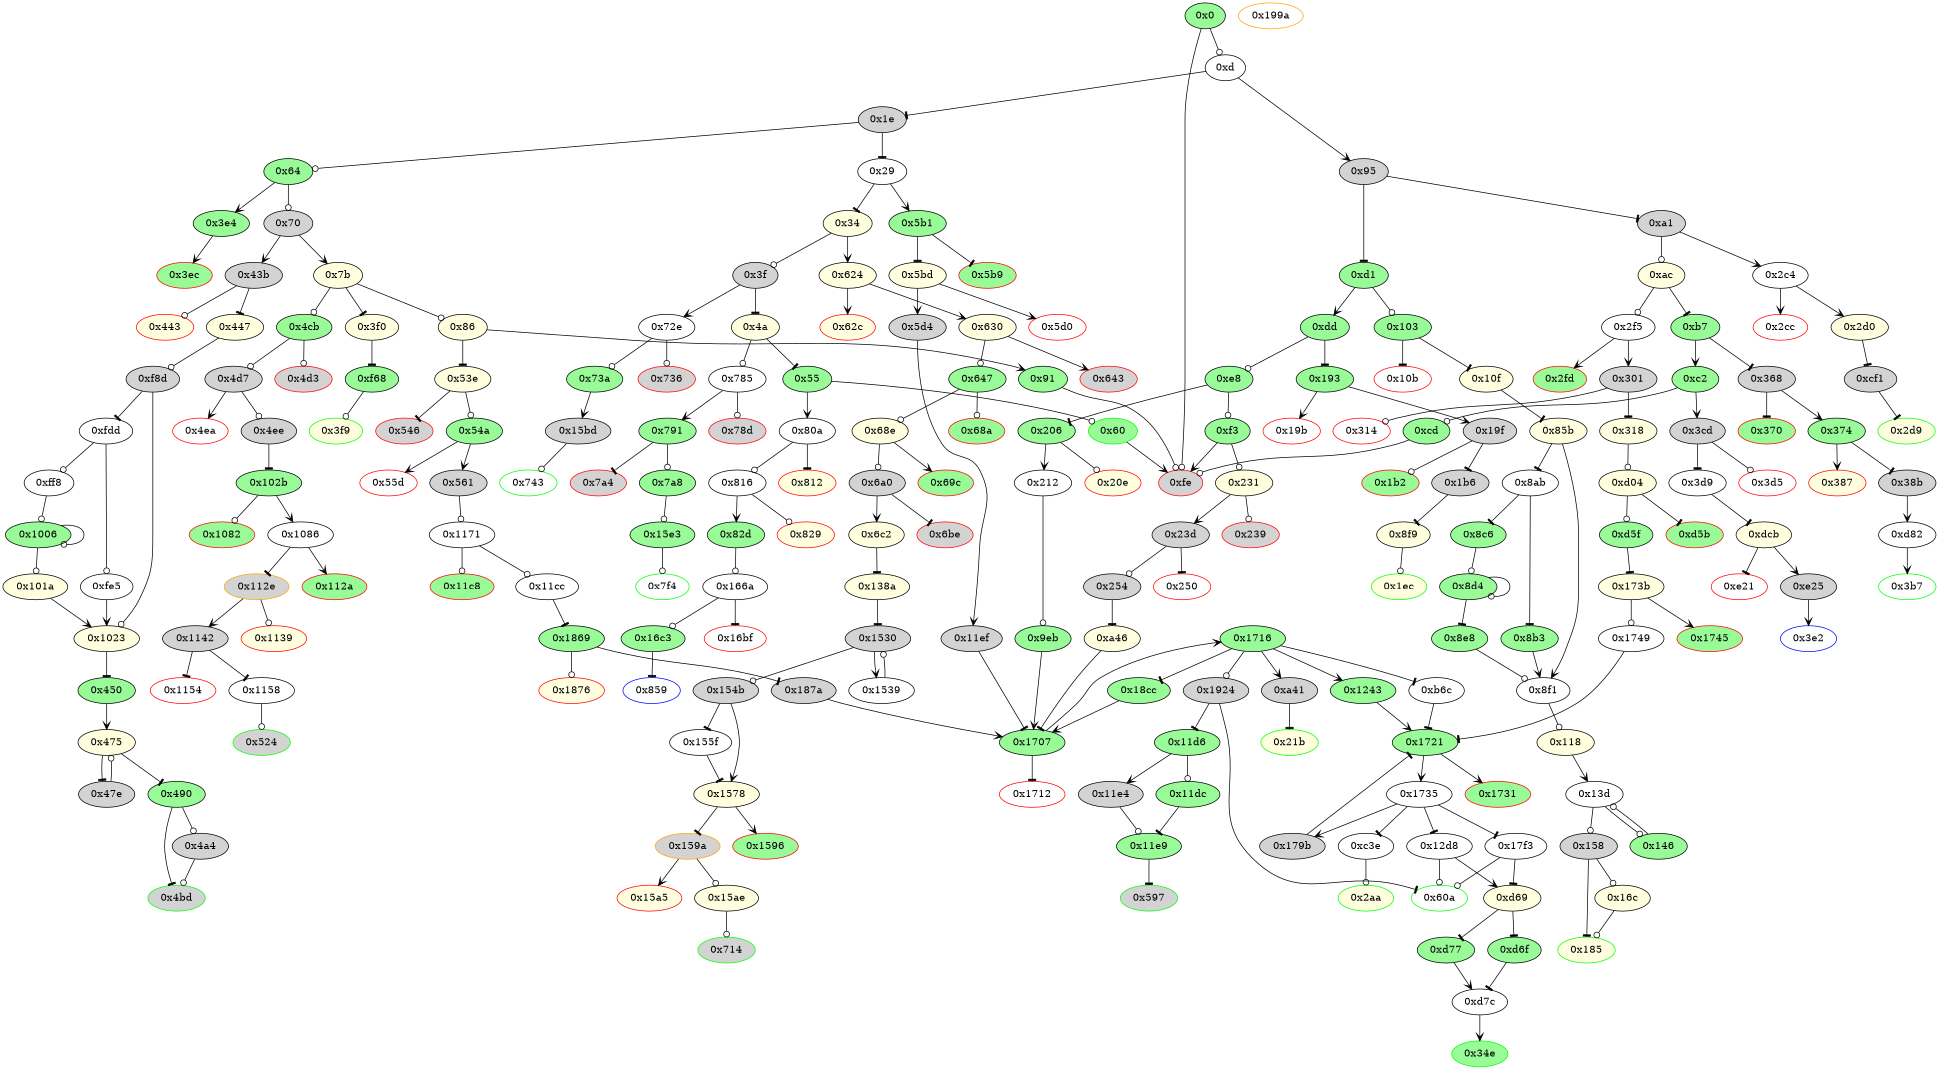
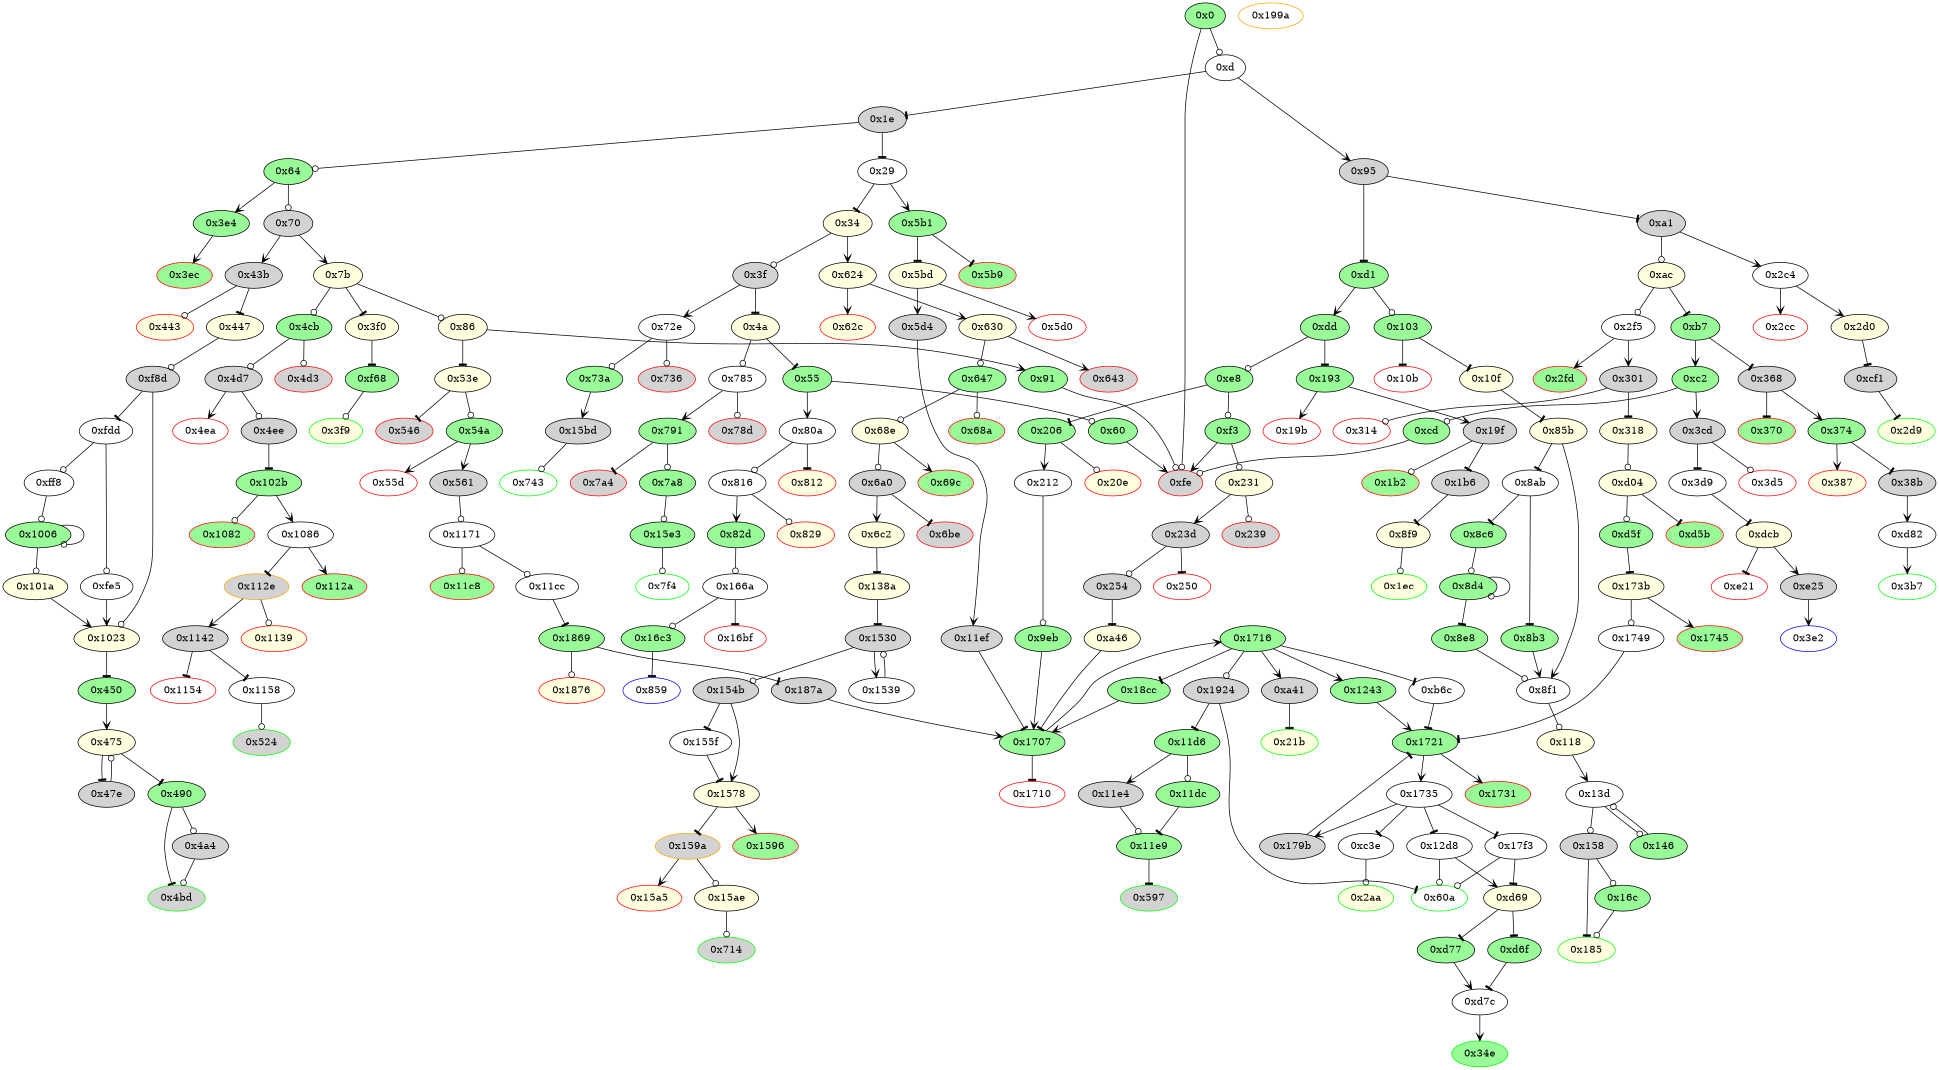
(1113, 431) -> (1113, 431)
(1032, 794) -> (1032, 794)
(1623, 898) -> (1623, 898)
